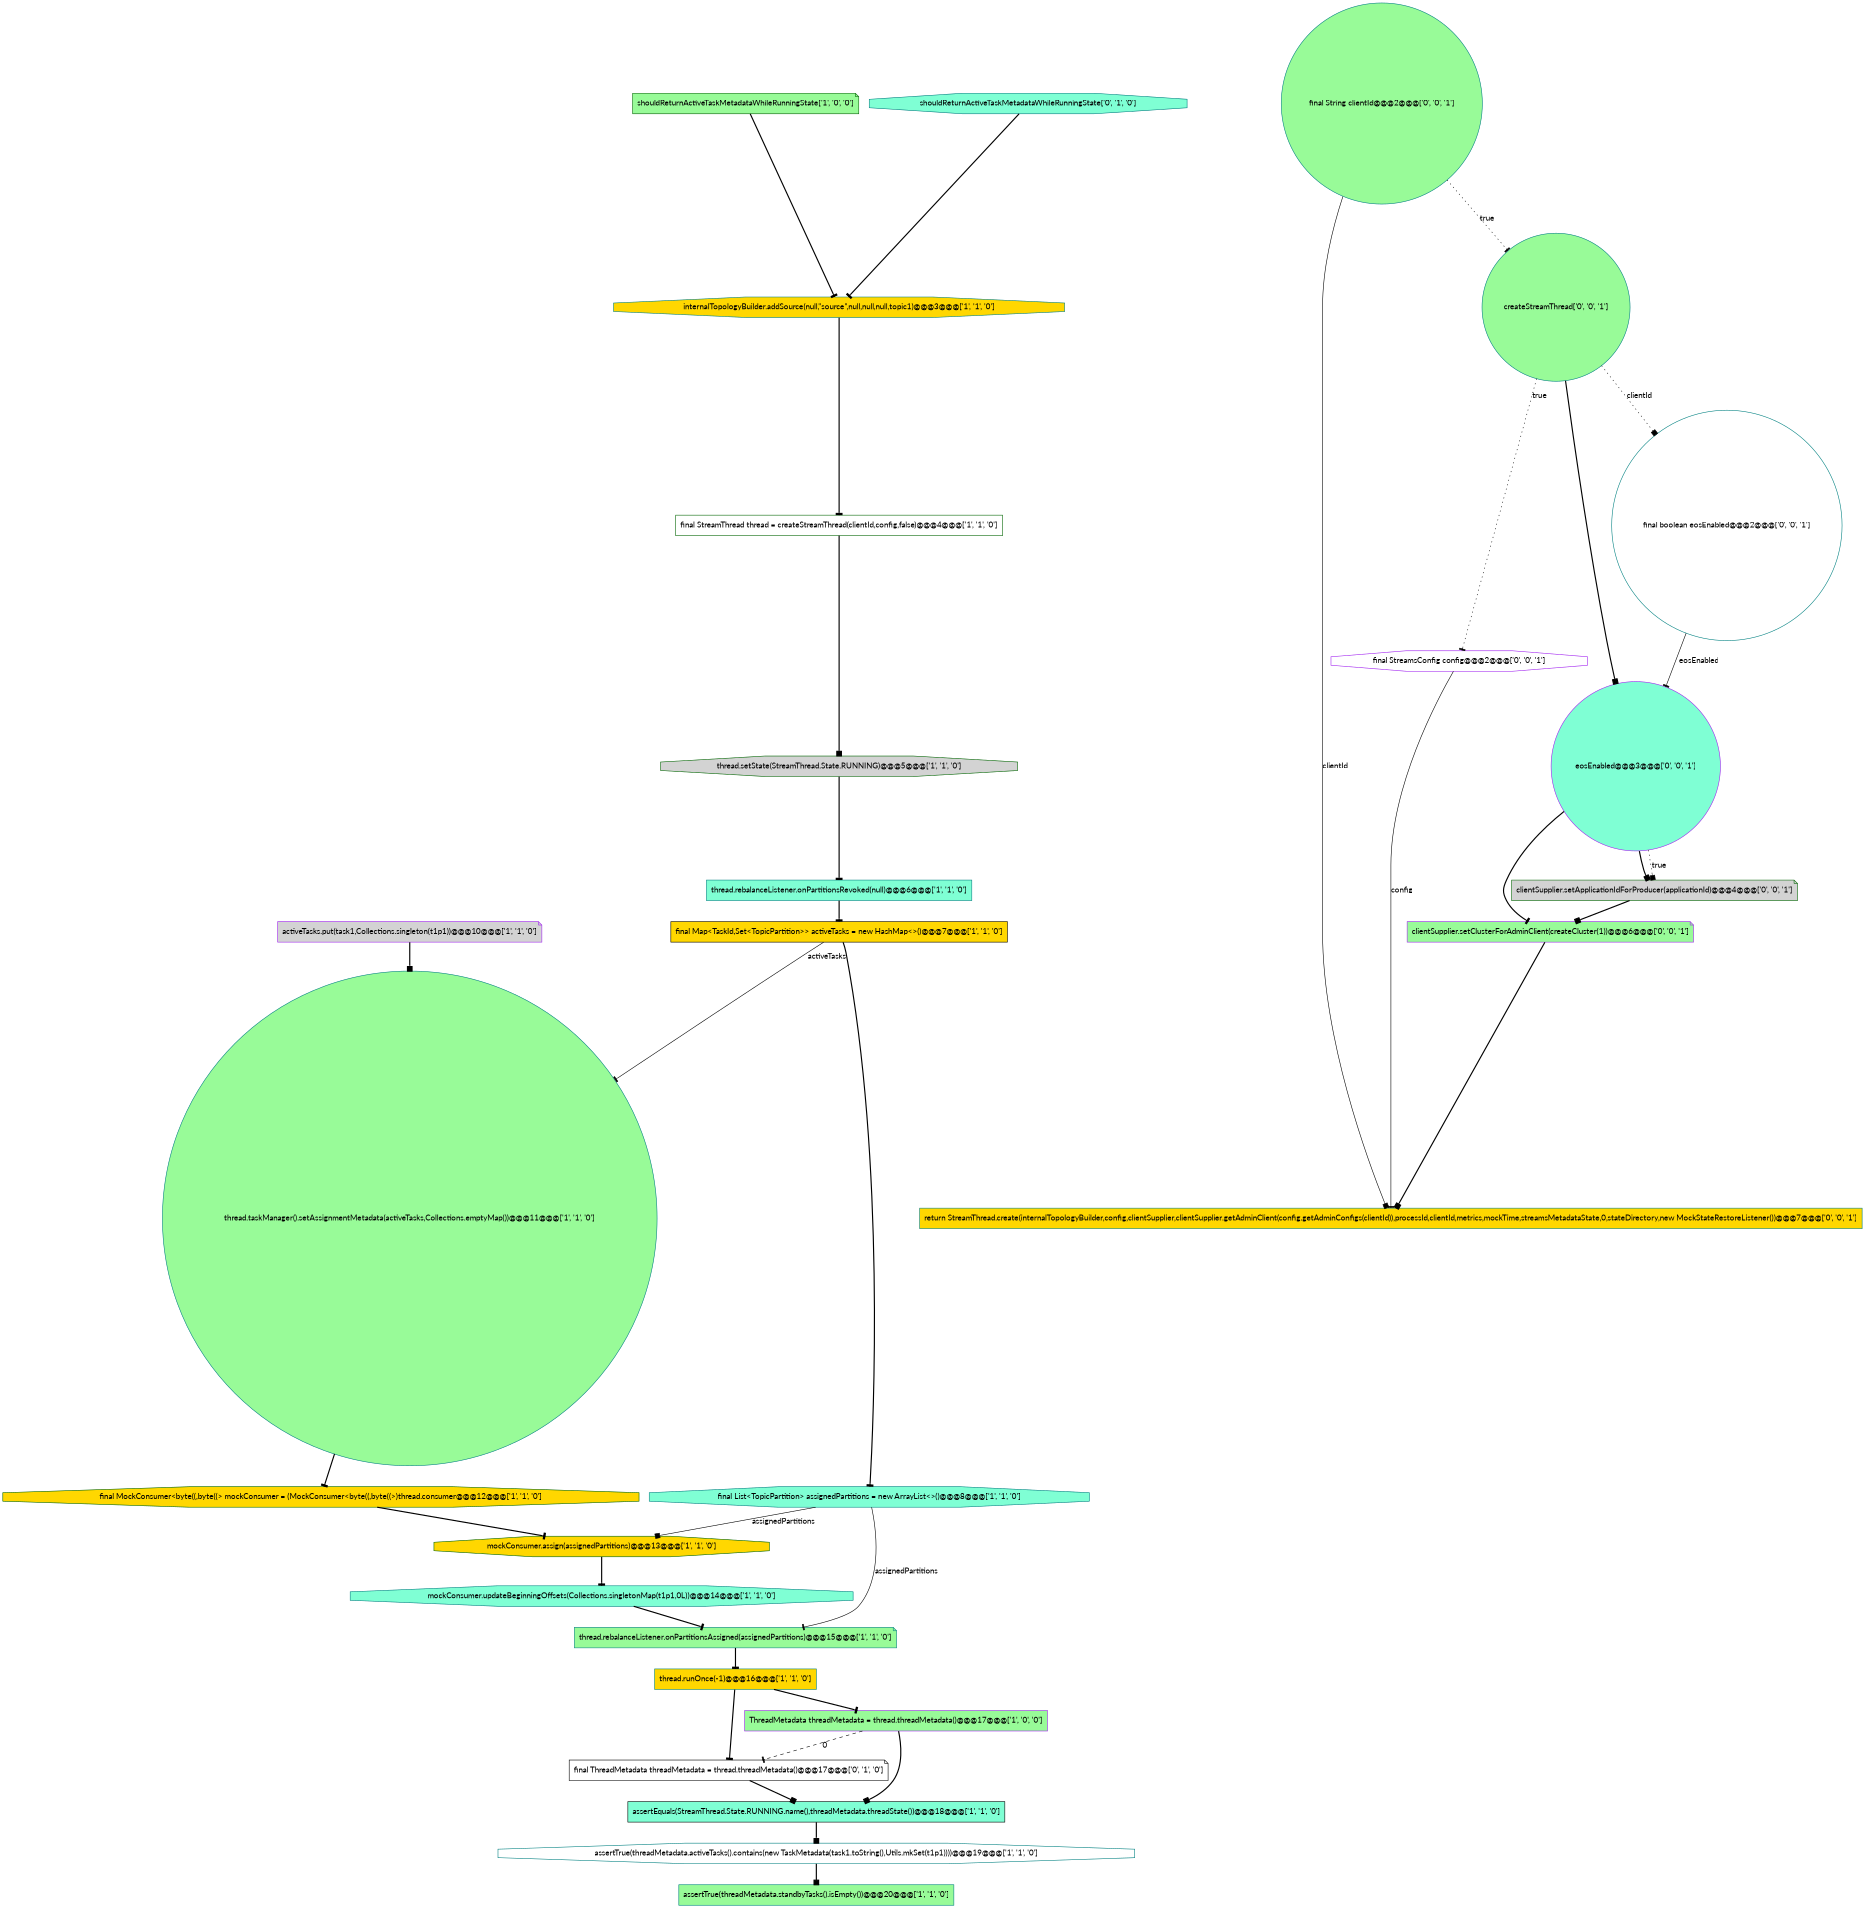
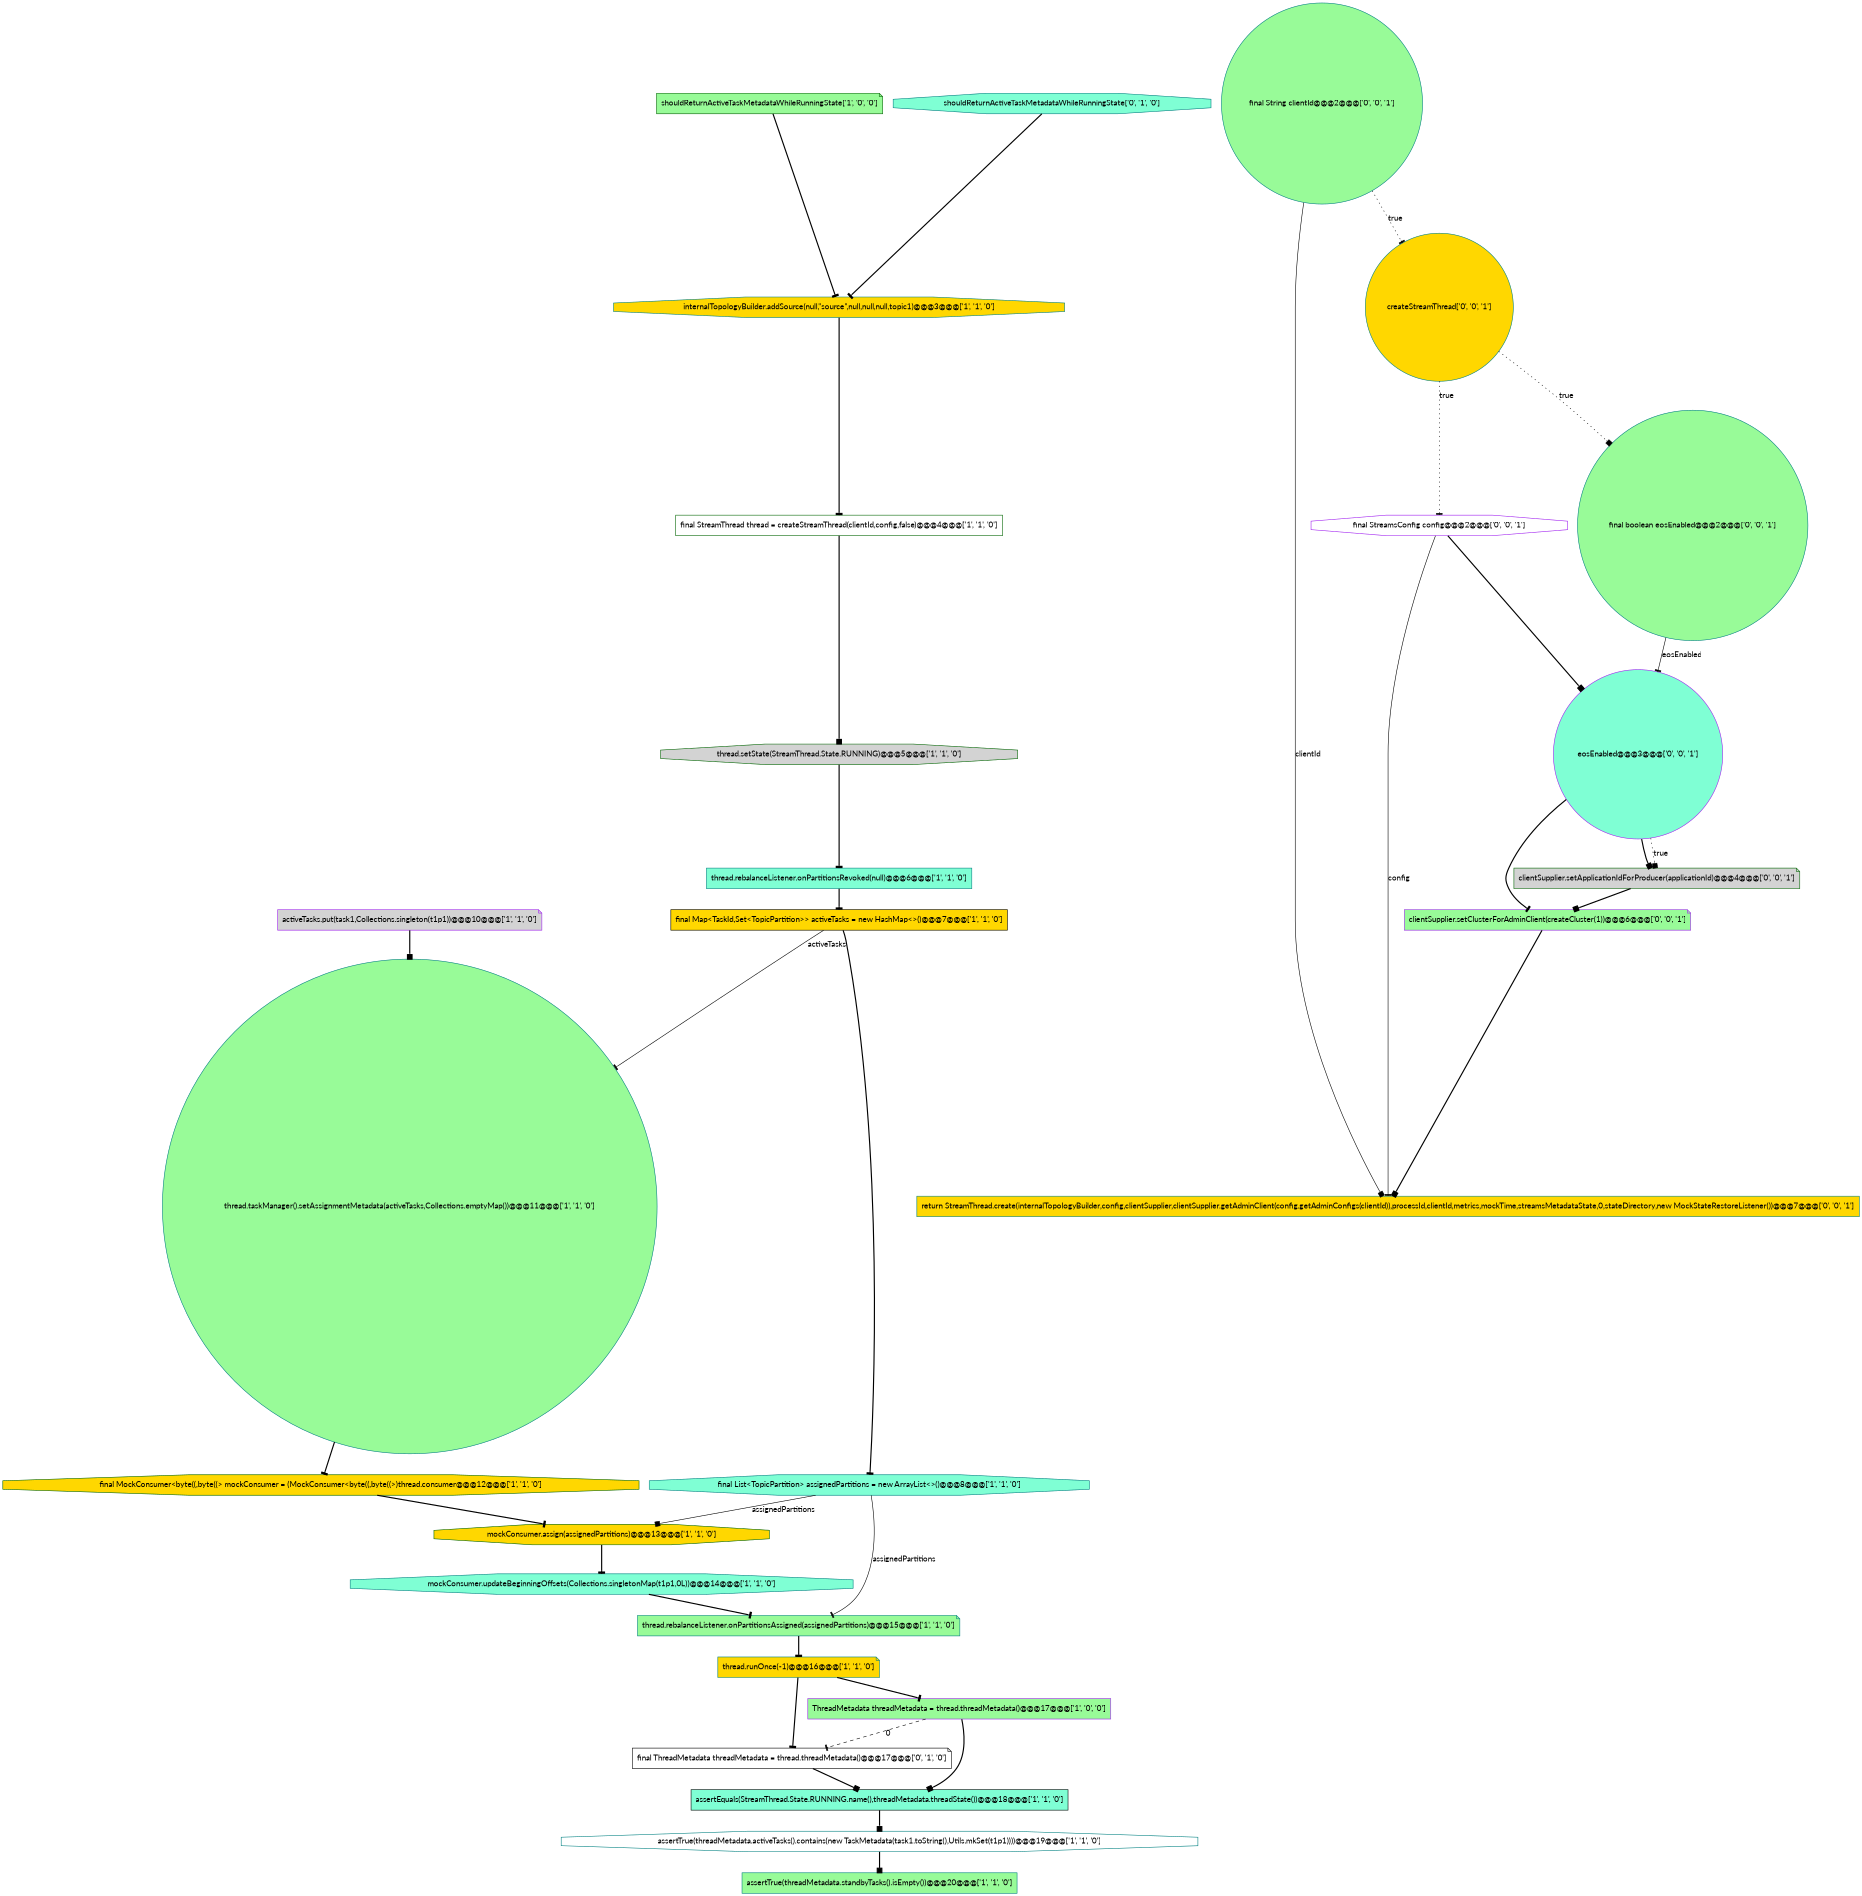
(1556, 307) -> (1439, 307)
(1639, 396) -> (1566, 396)
(1727, 525) -> (1693, 525)
(1587, 530) -> (1513, 611)
(735, 1679) -> (799, 1667)
